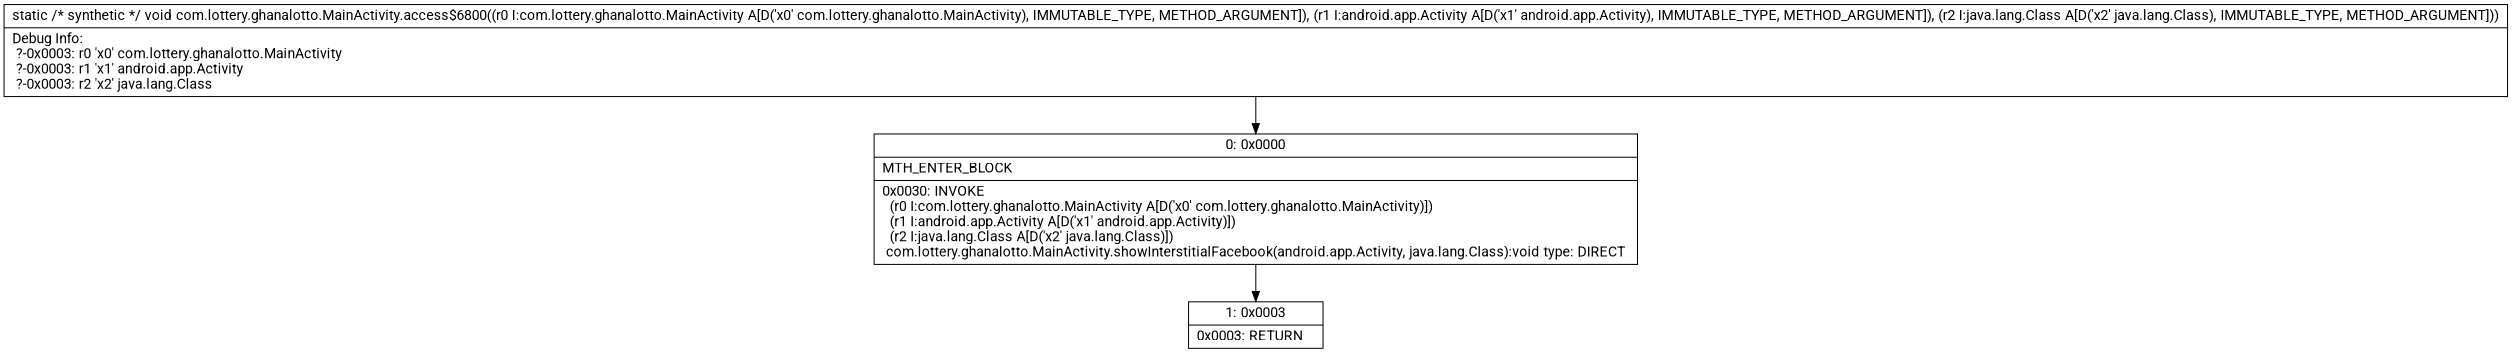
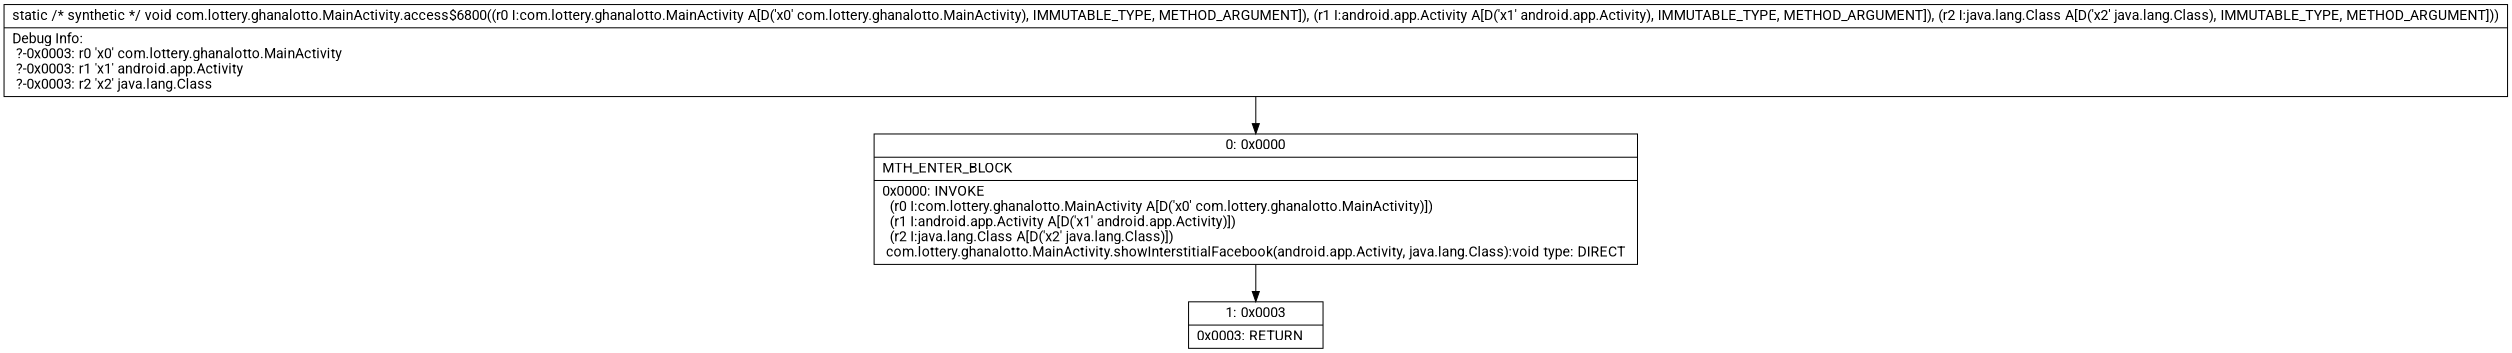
(937, 192) -> (937, 192)
